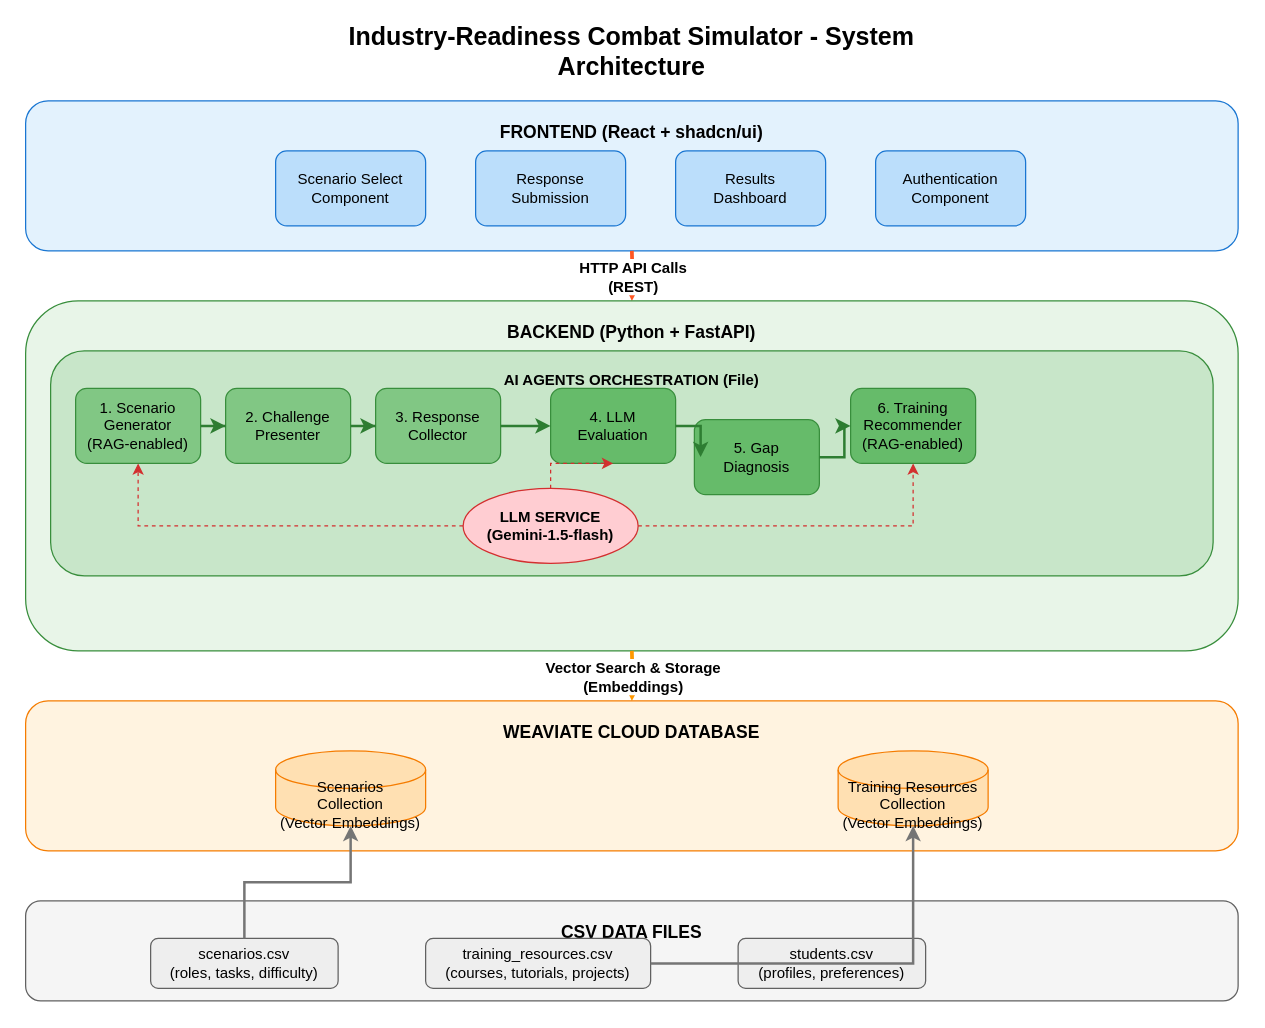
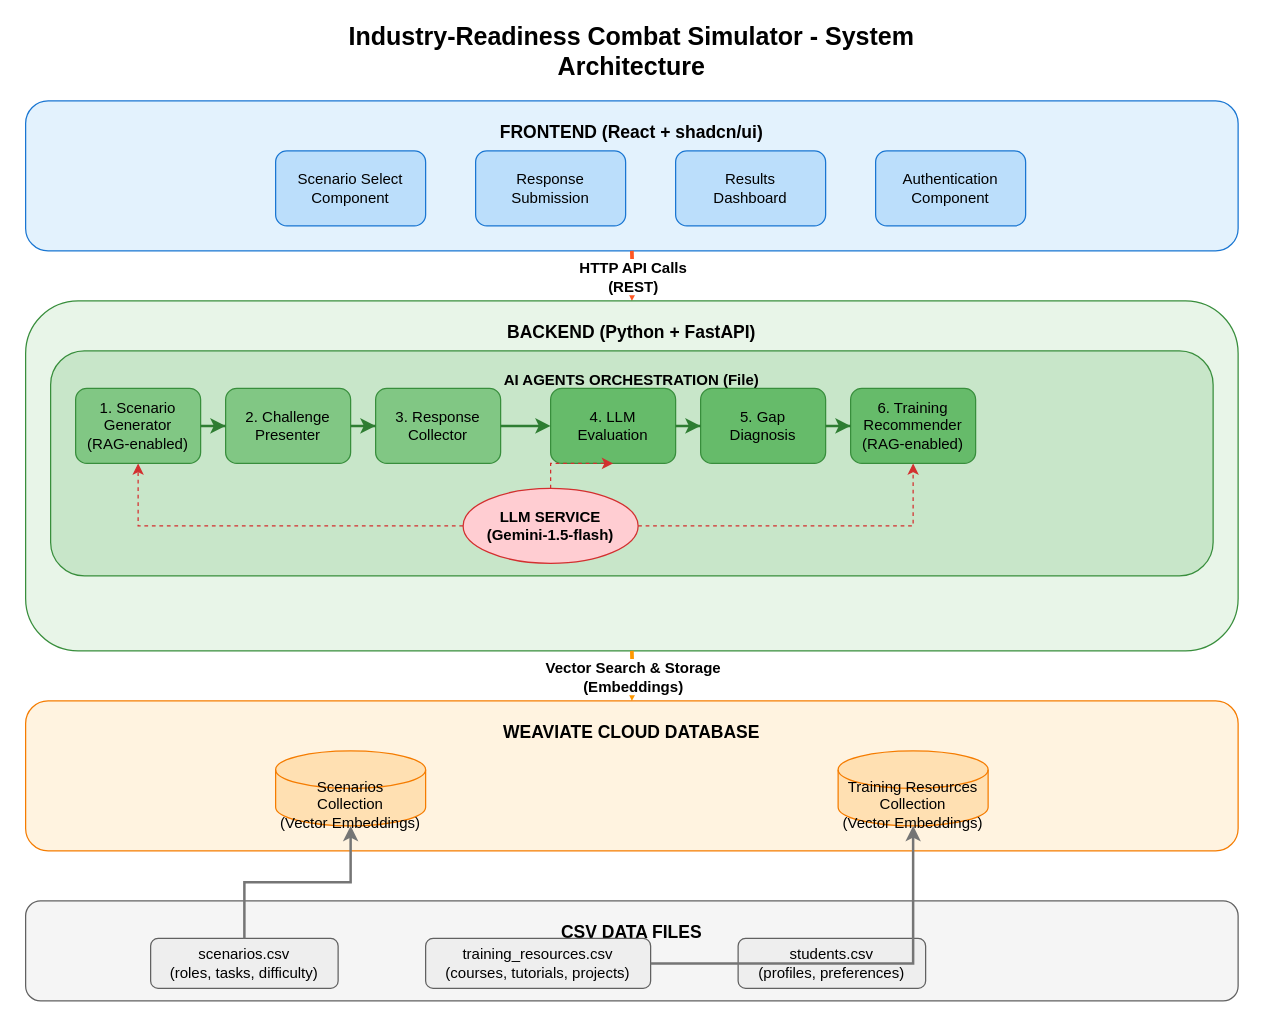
(757, 457) -> (763, 426)
